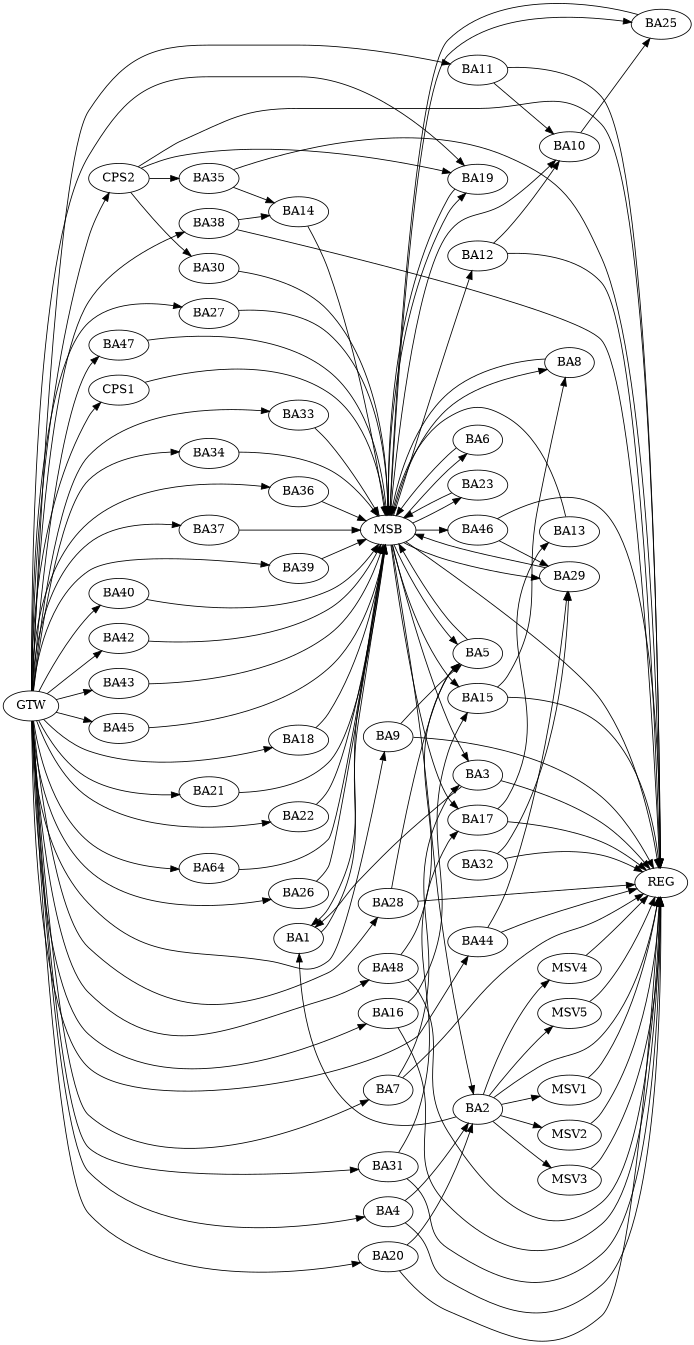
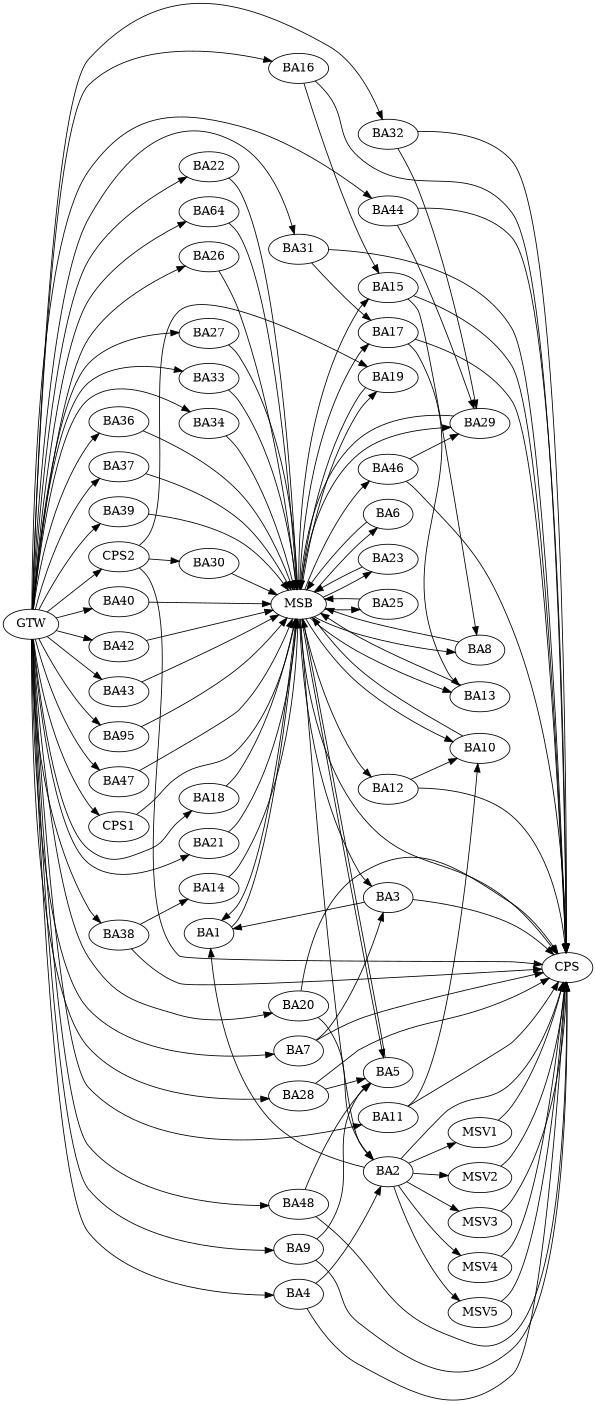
(613, 89) -> (384, 688)
(209, 178) -> none
(76, 186) -> (75, 92)
none -> (373, 660)
(119, 728) -> (119, 737)
(661, 883) -> (567, 968)
